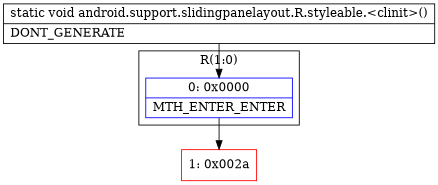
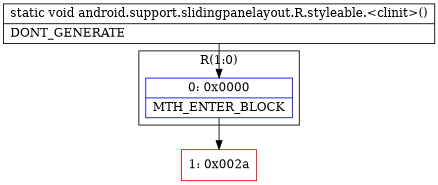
(219, 107) -> (219, 107)
